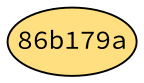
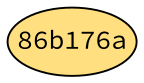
(72, 42) -> (72, 42)
